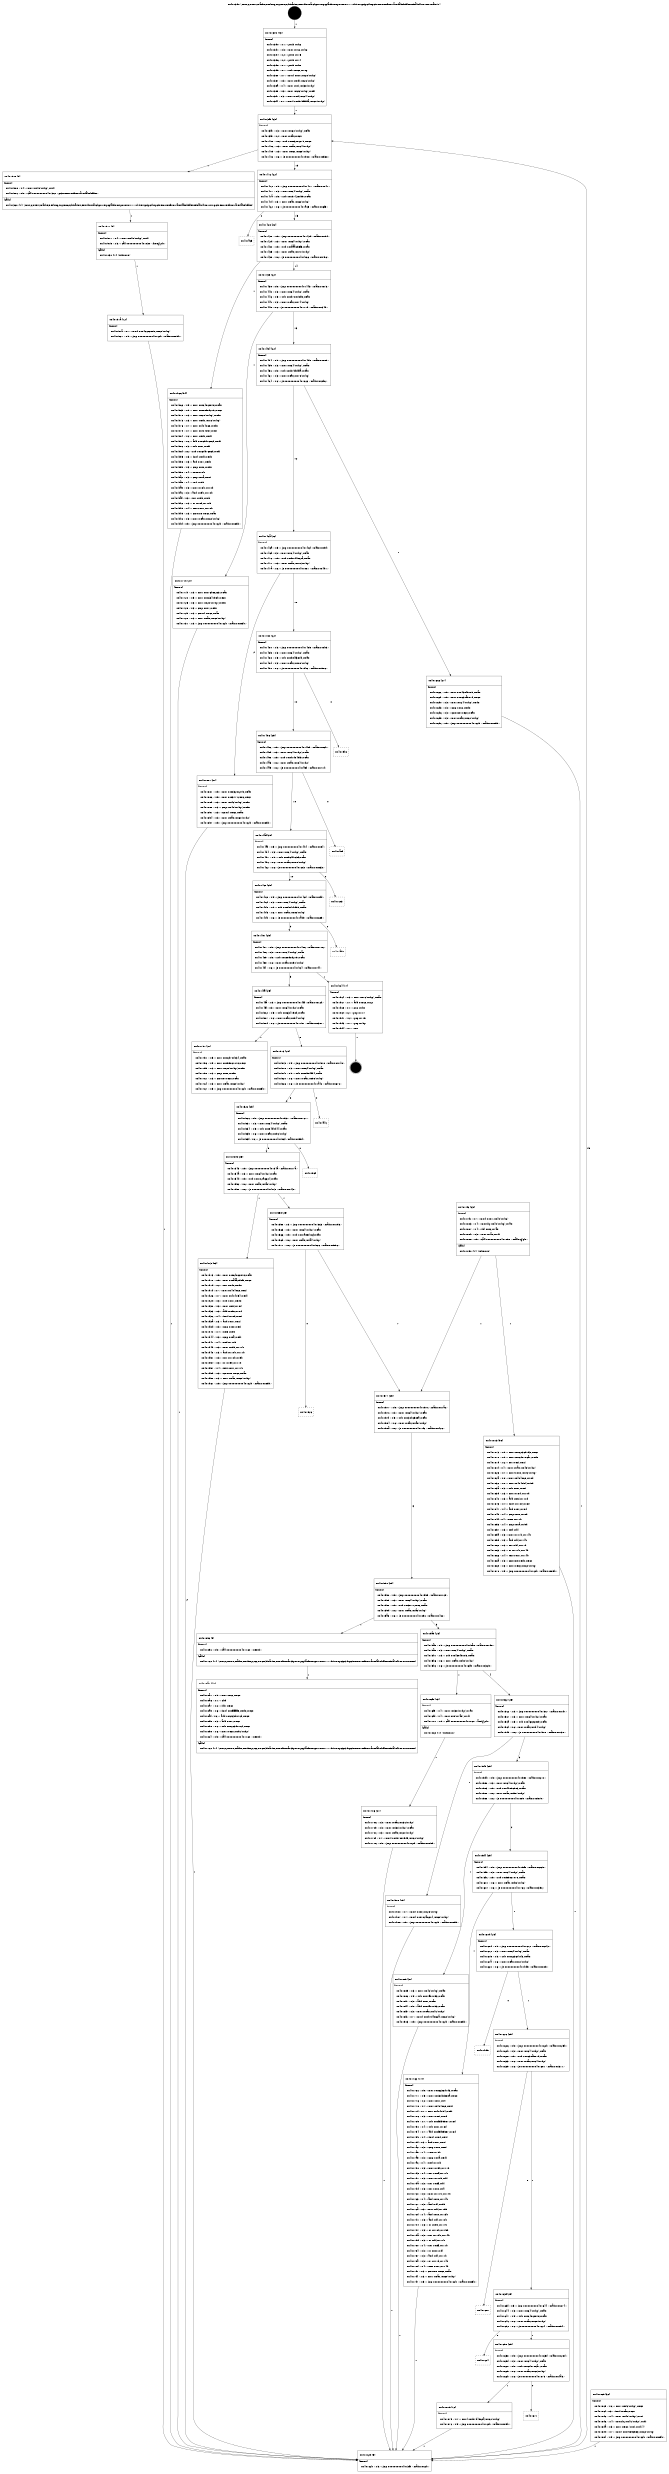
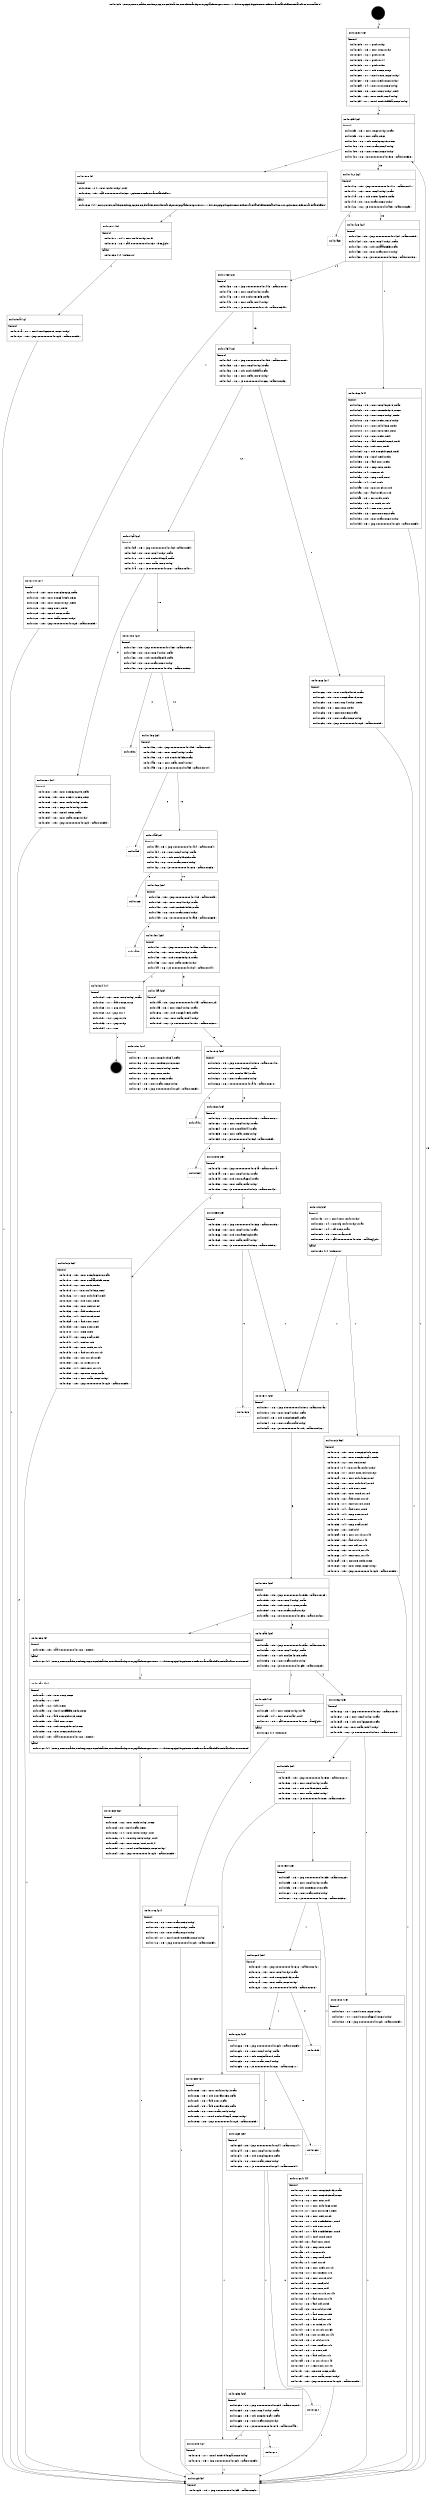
none -> (140, 1779)
(398, 2236) -> (222, 2282)
